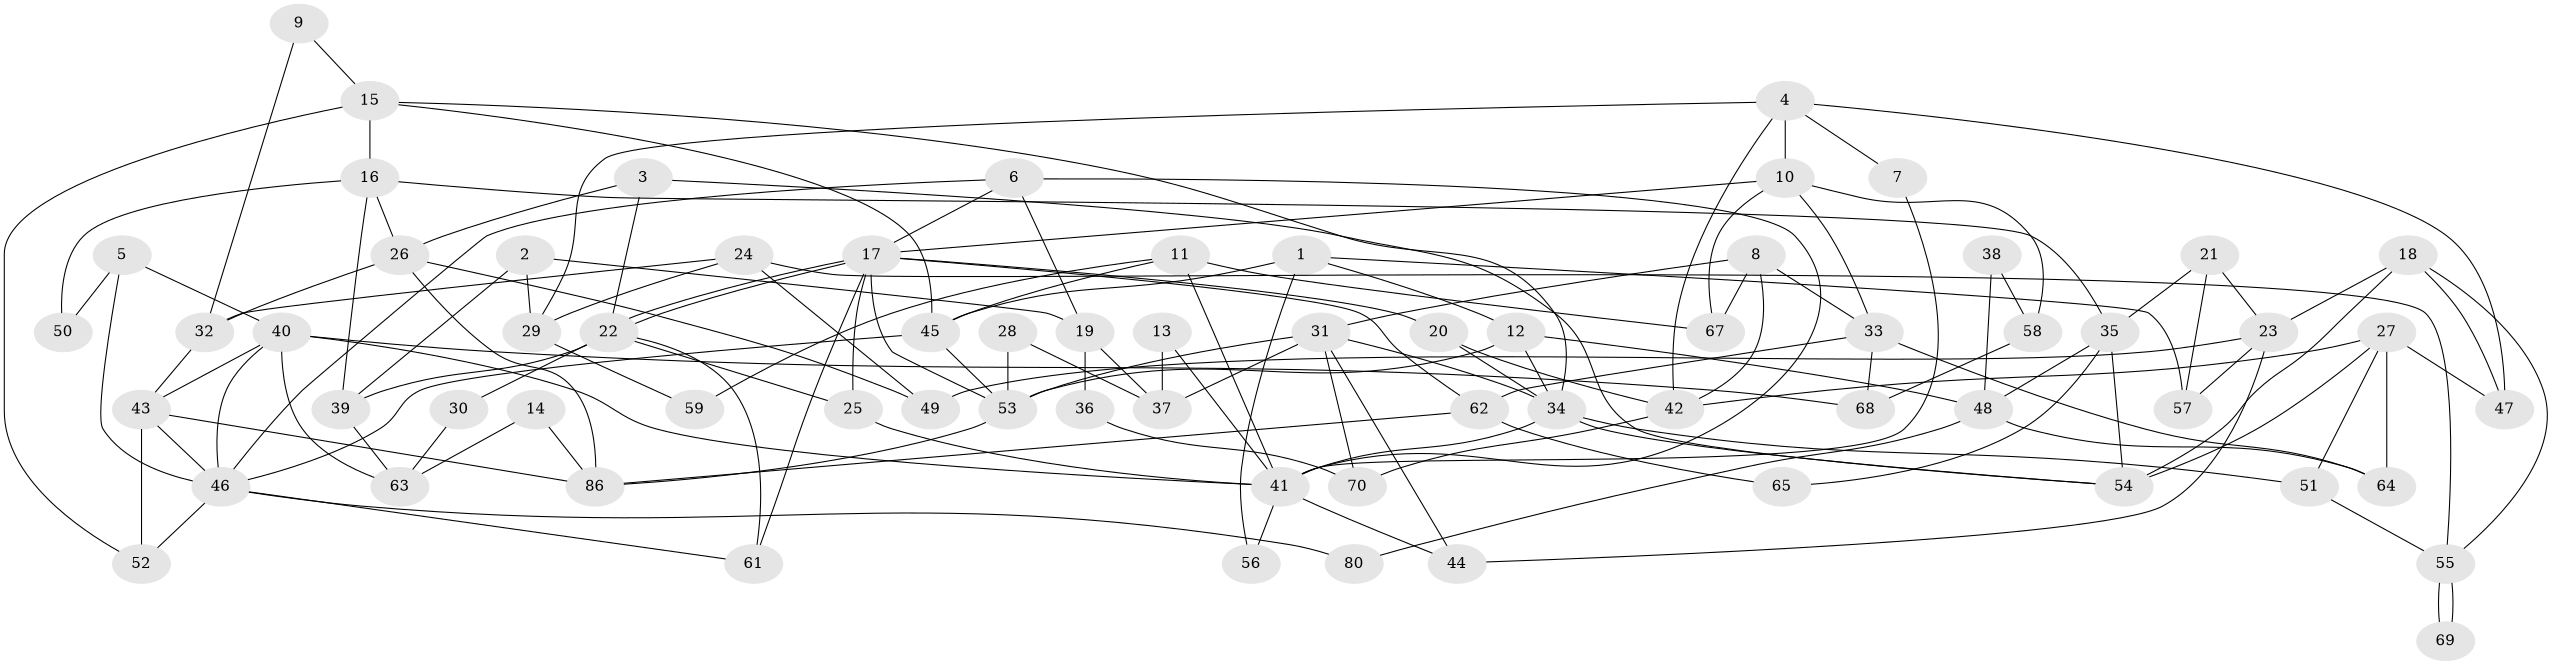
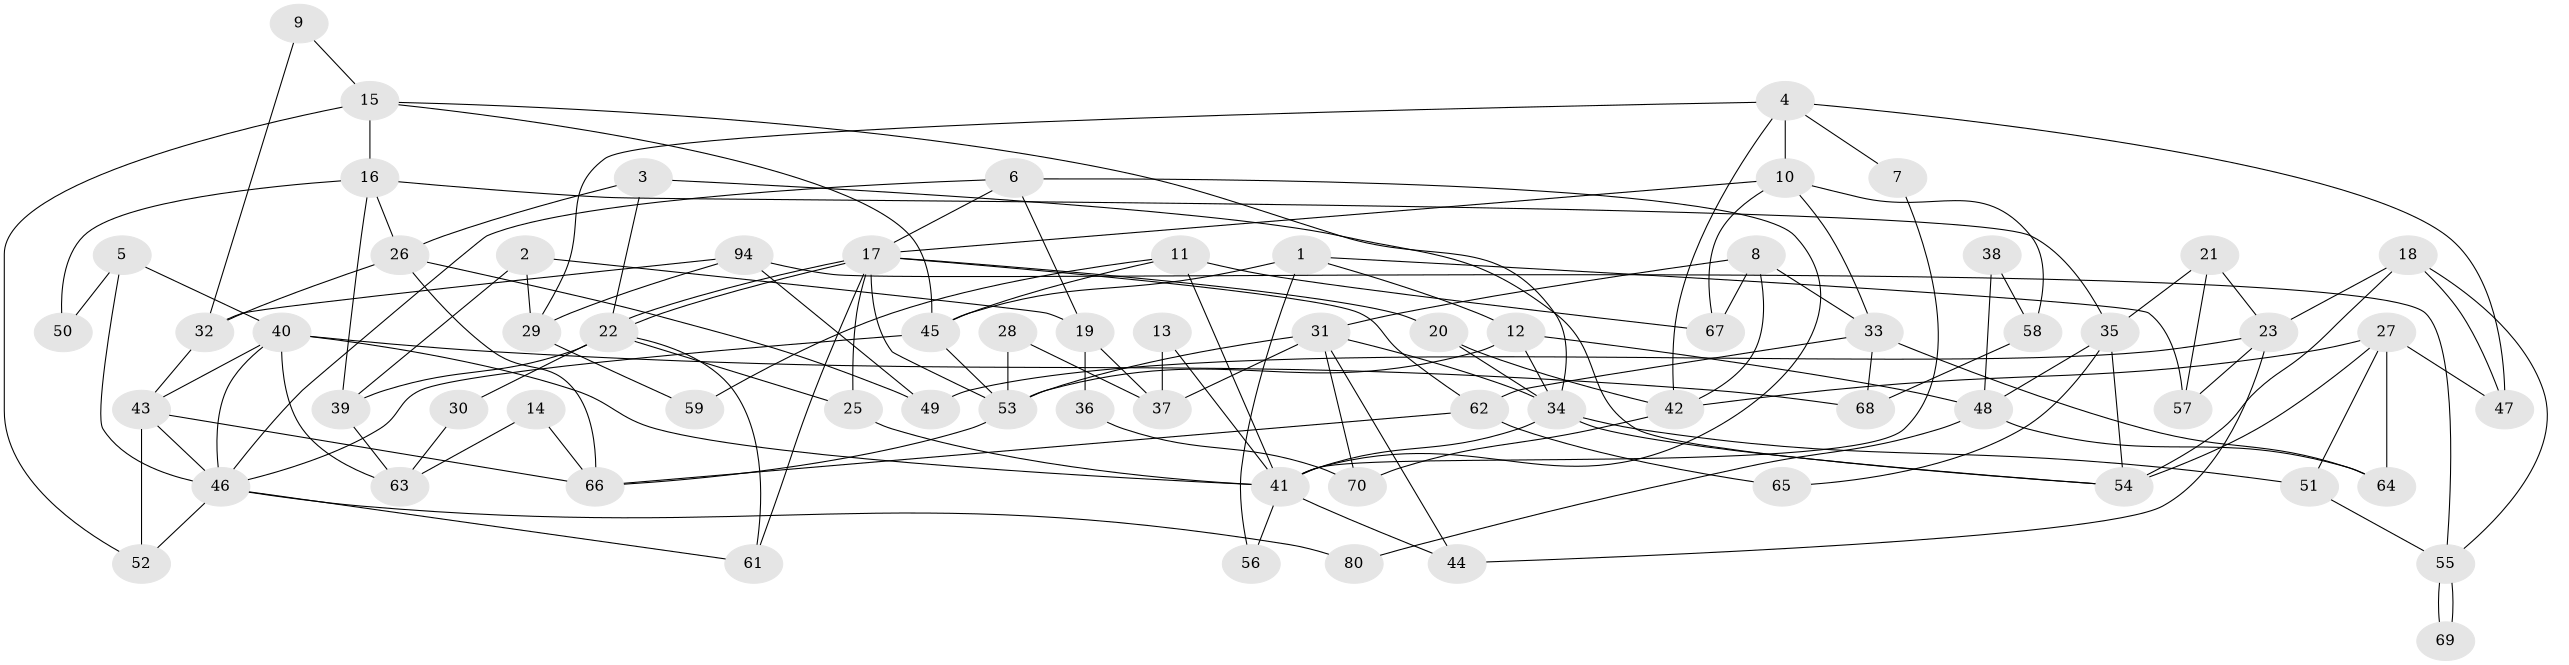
(744, 255) -> (744, 255)
(595, 487) -> (595, 487)
